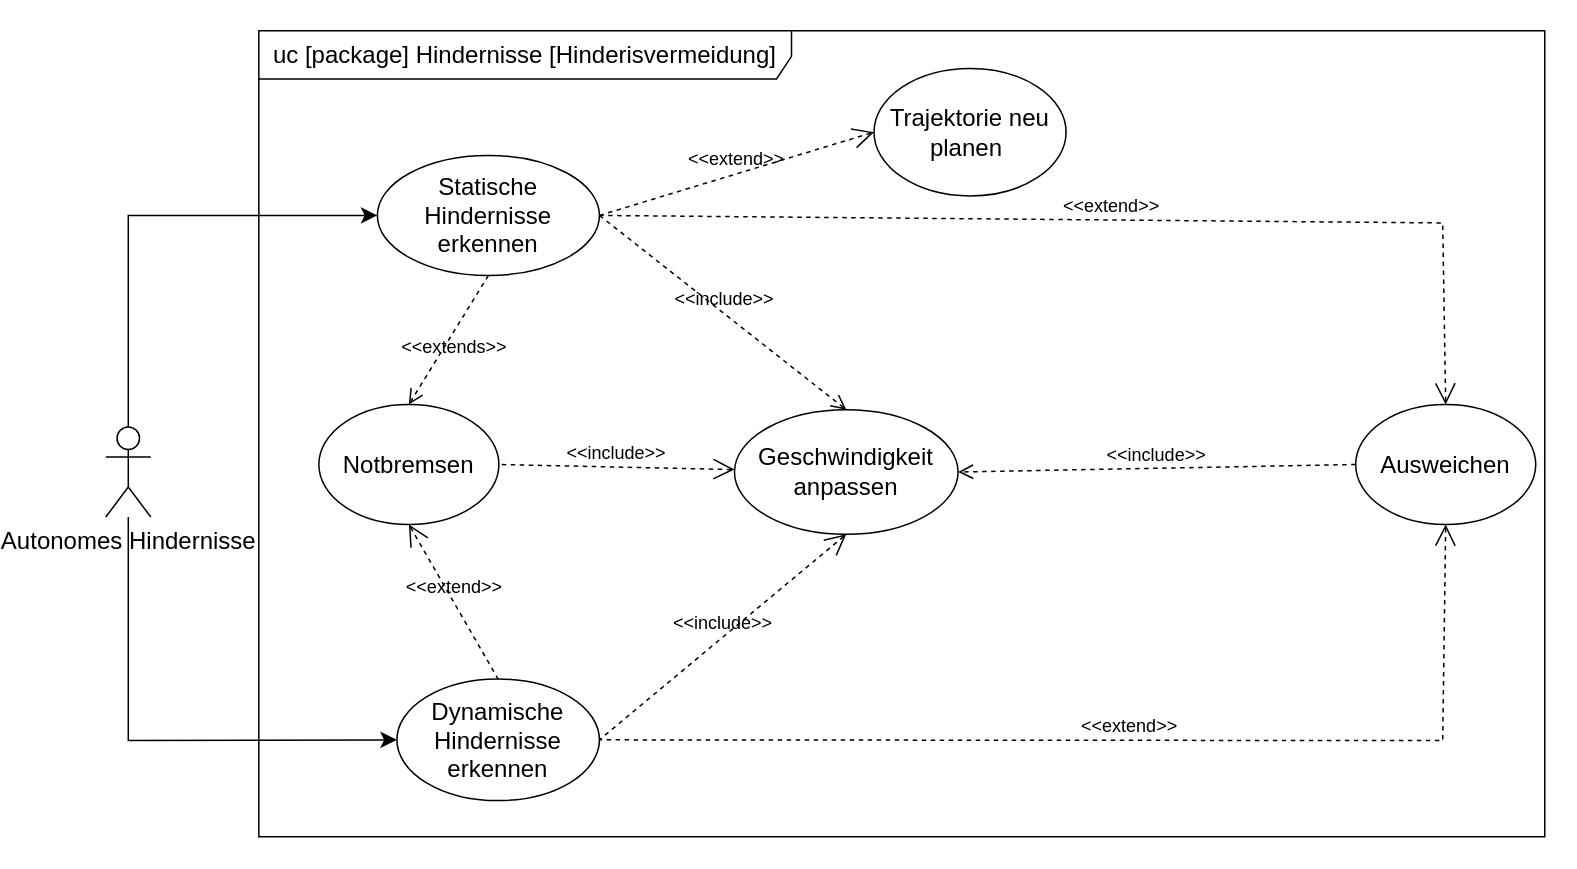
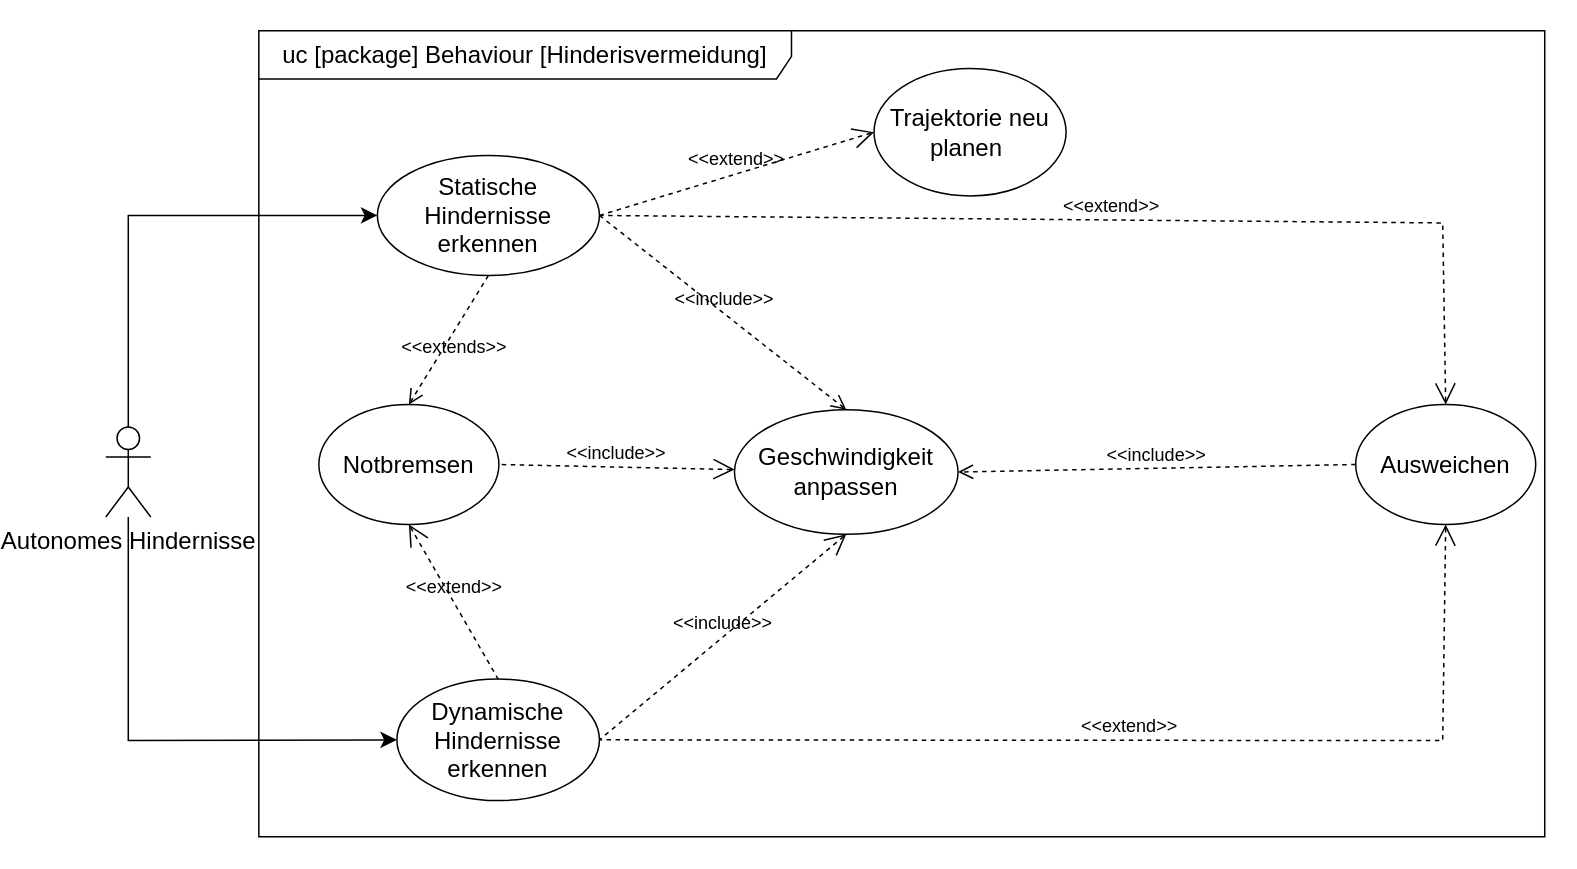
(525, 55) -> (525, 55)
